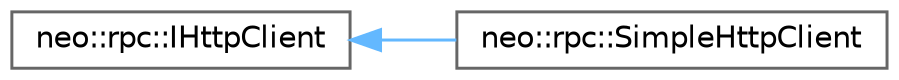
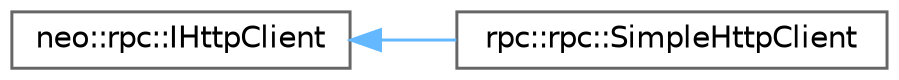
(672, 40) -> (672, 40)
